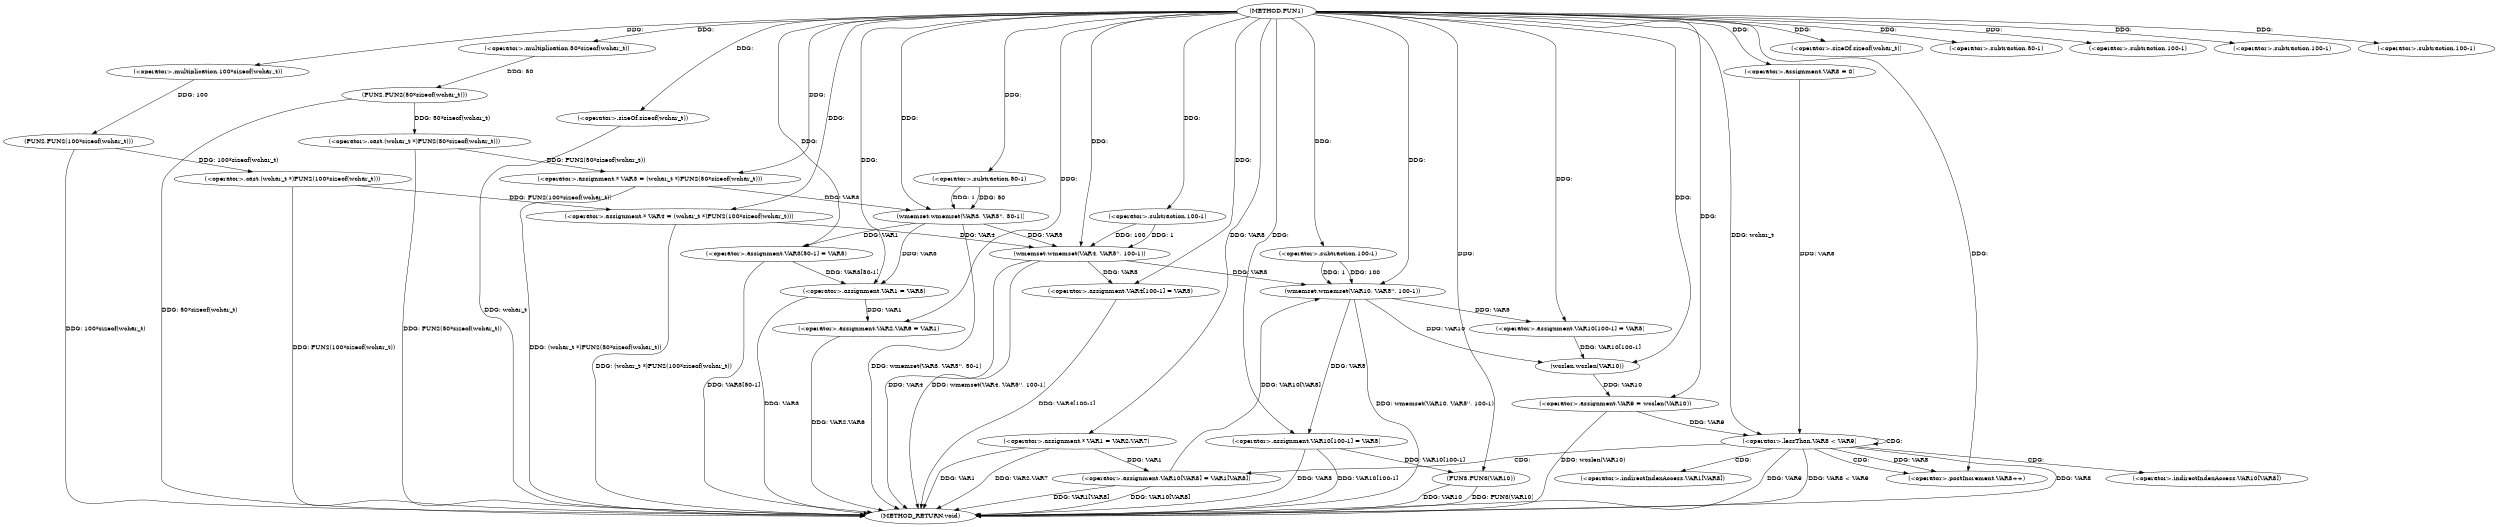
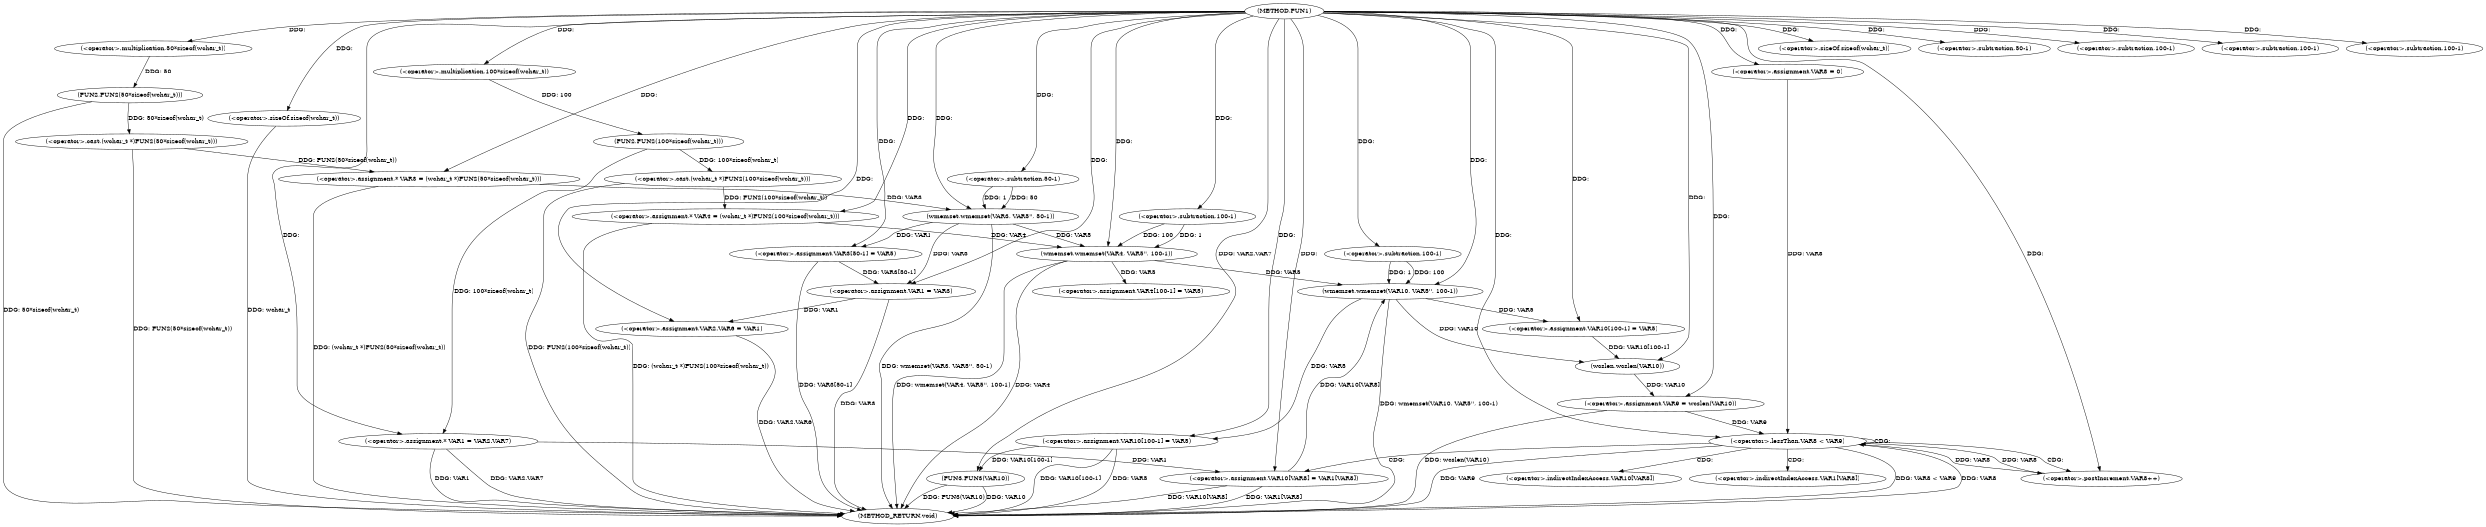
(1235, 170) -> (1301, 242)
(1248, 235) -> (292, 235)
(1753, 235) -> (1505, 235)
(1467, 254) -> (1245, 254)
(1021, 408) -> none
none -> (1953, 462)
(290, 507) -> (476, 238)
